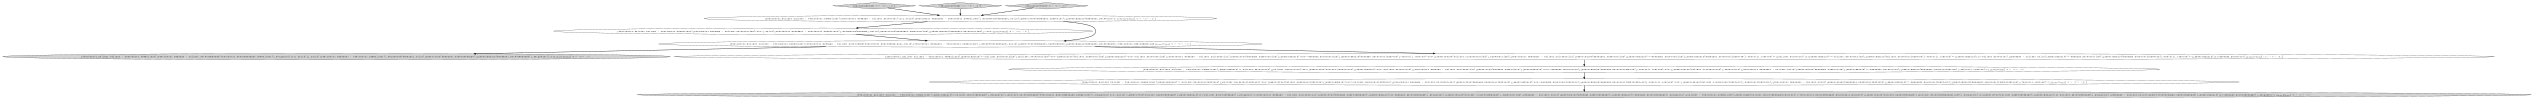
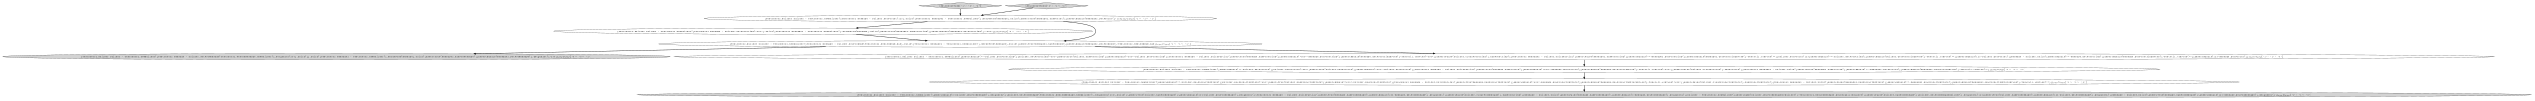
(874, 6) -> none
